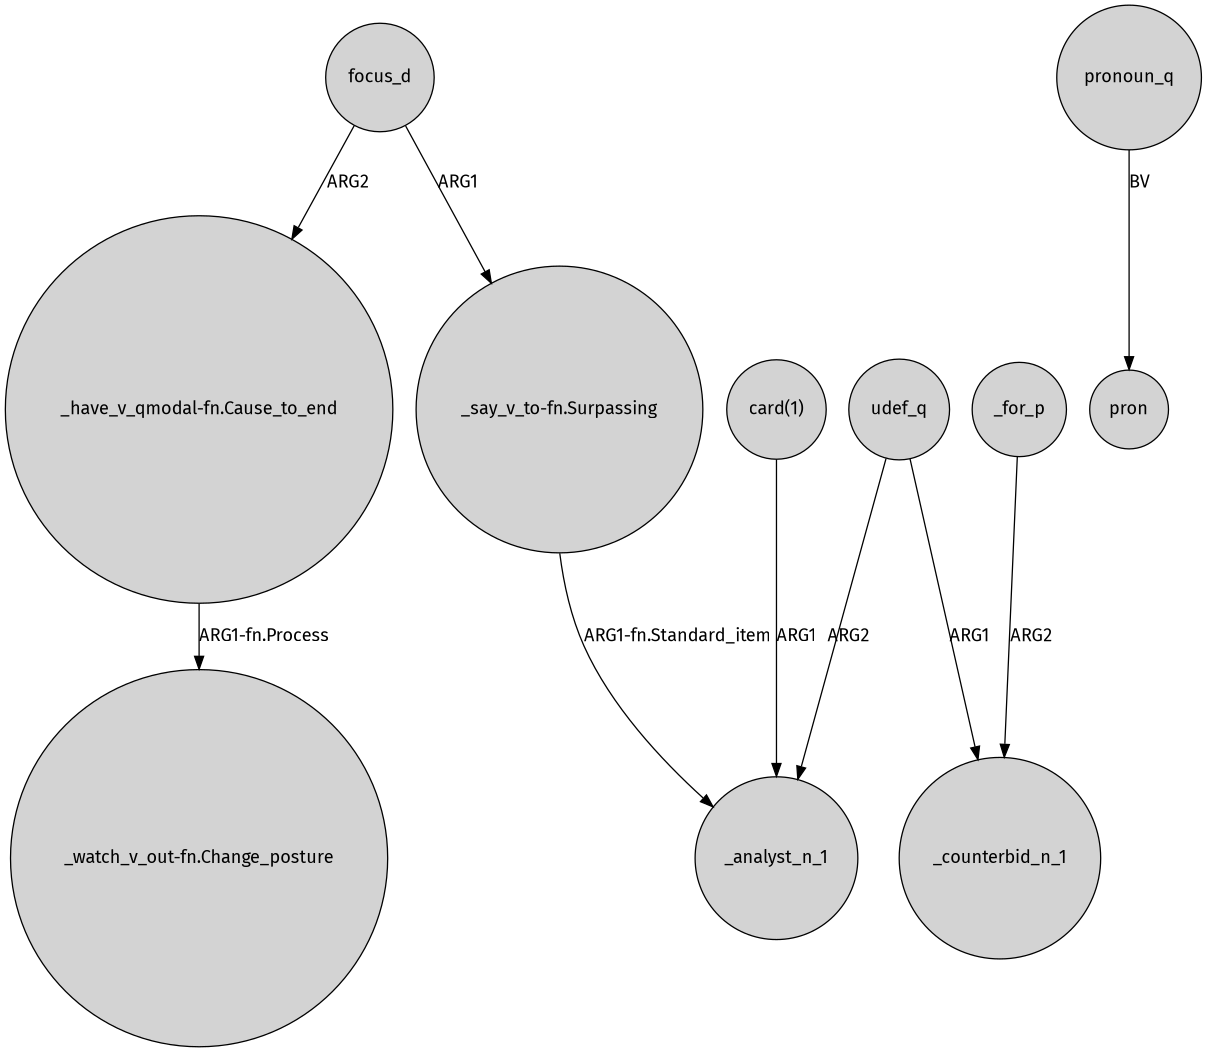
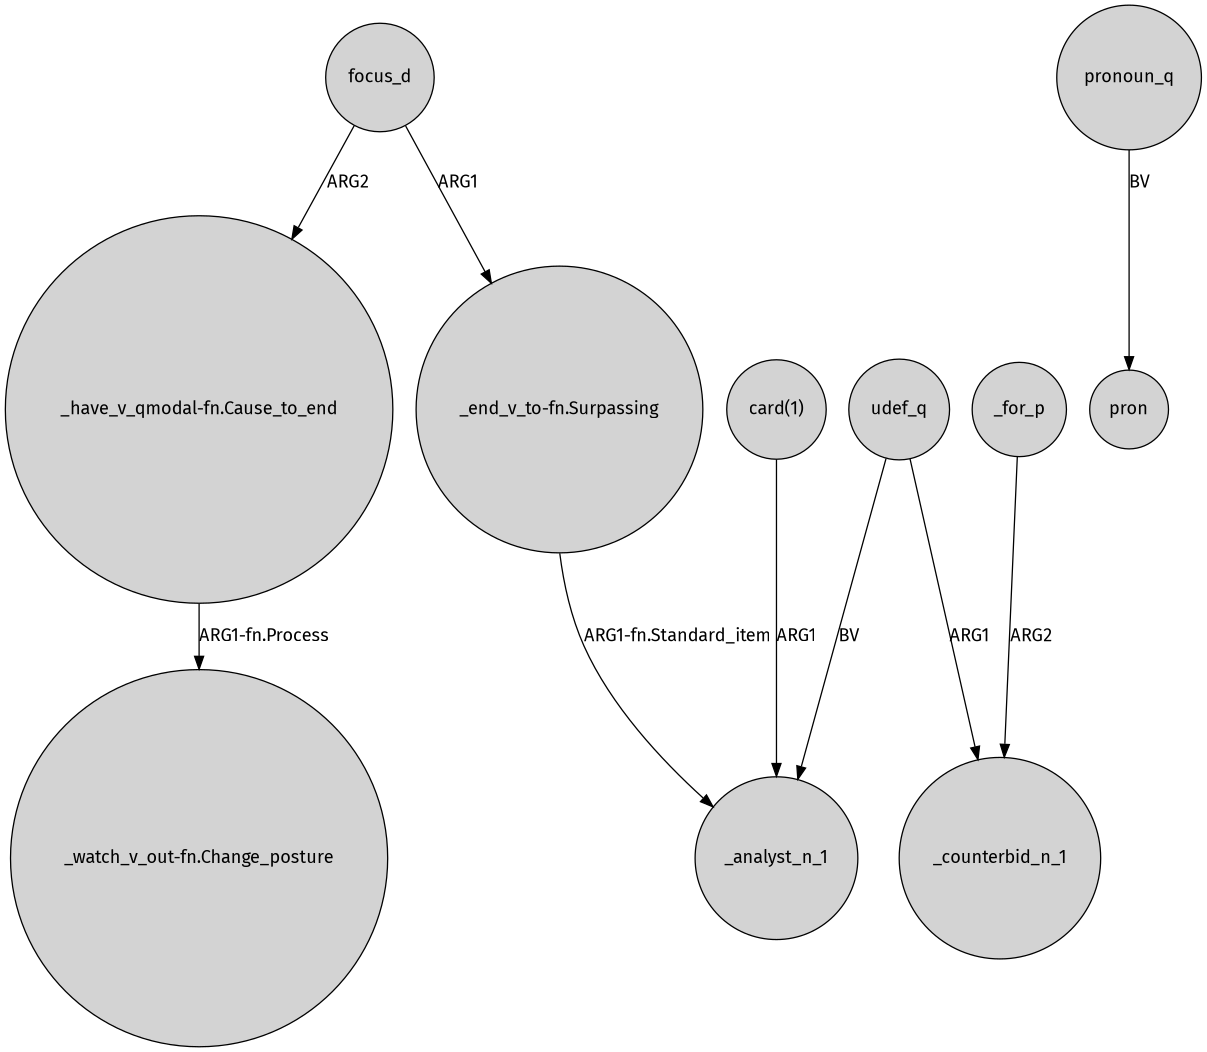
(559, 409) -> (559, 409)
(849, 636) -> (849, 636)
